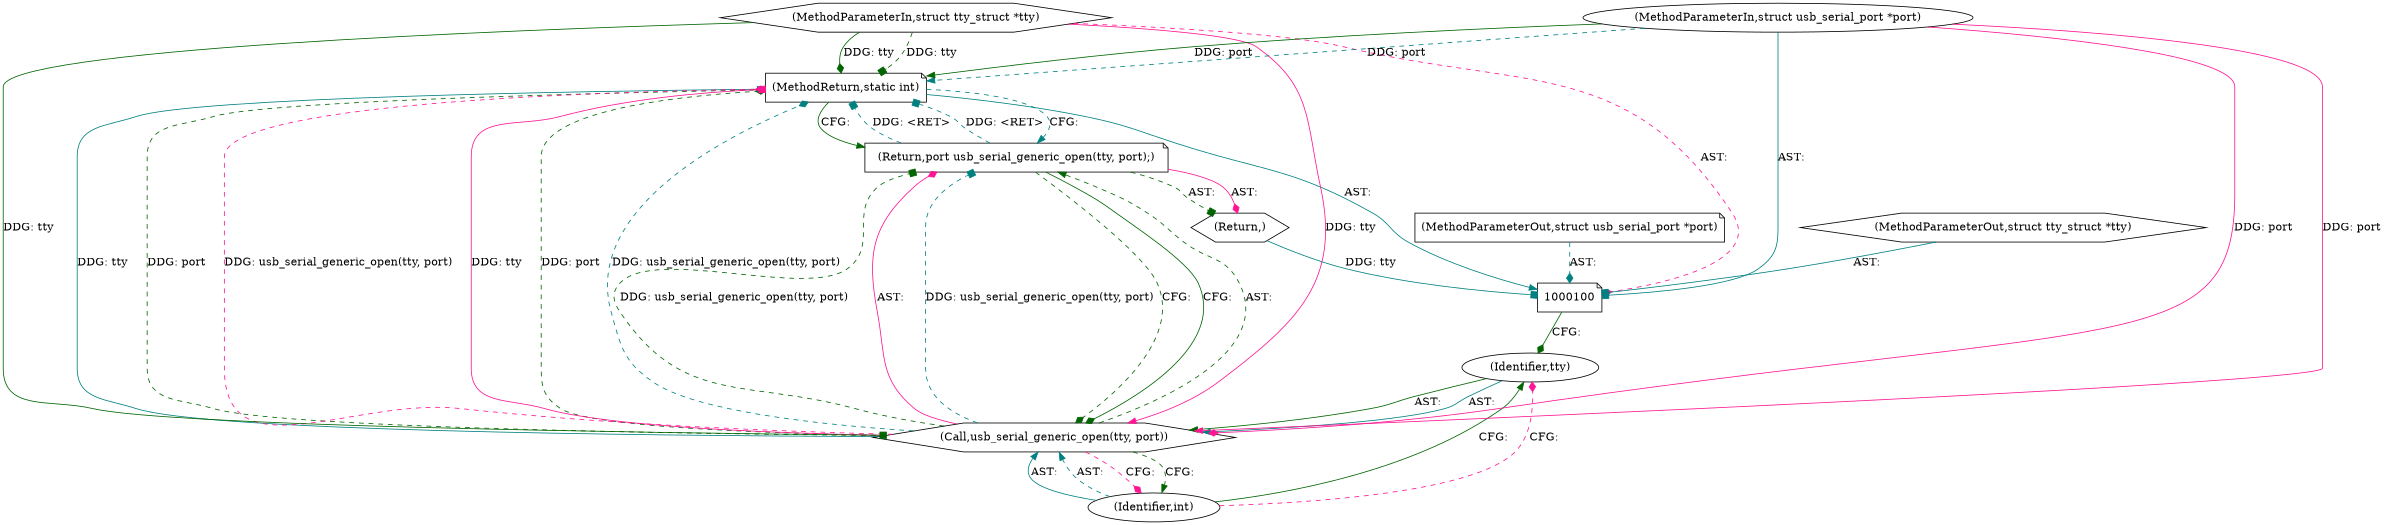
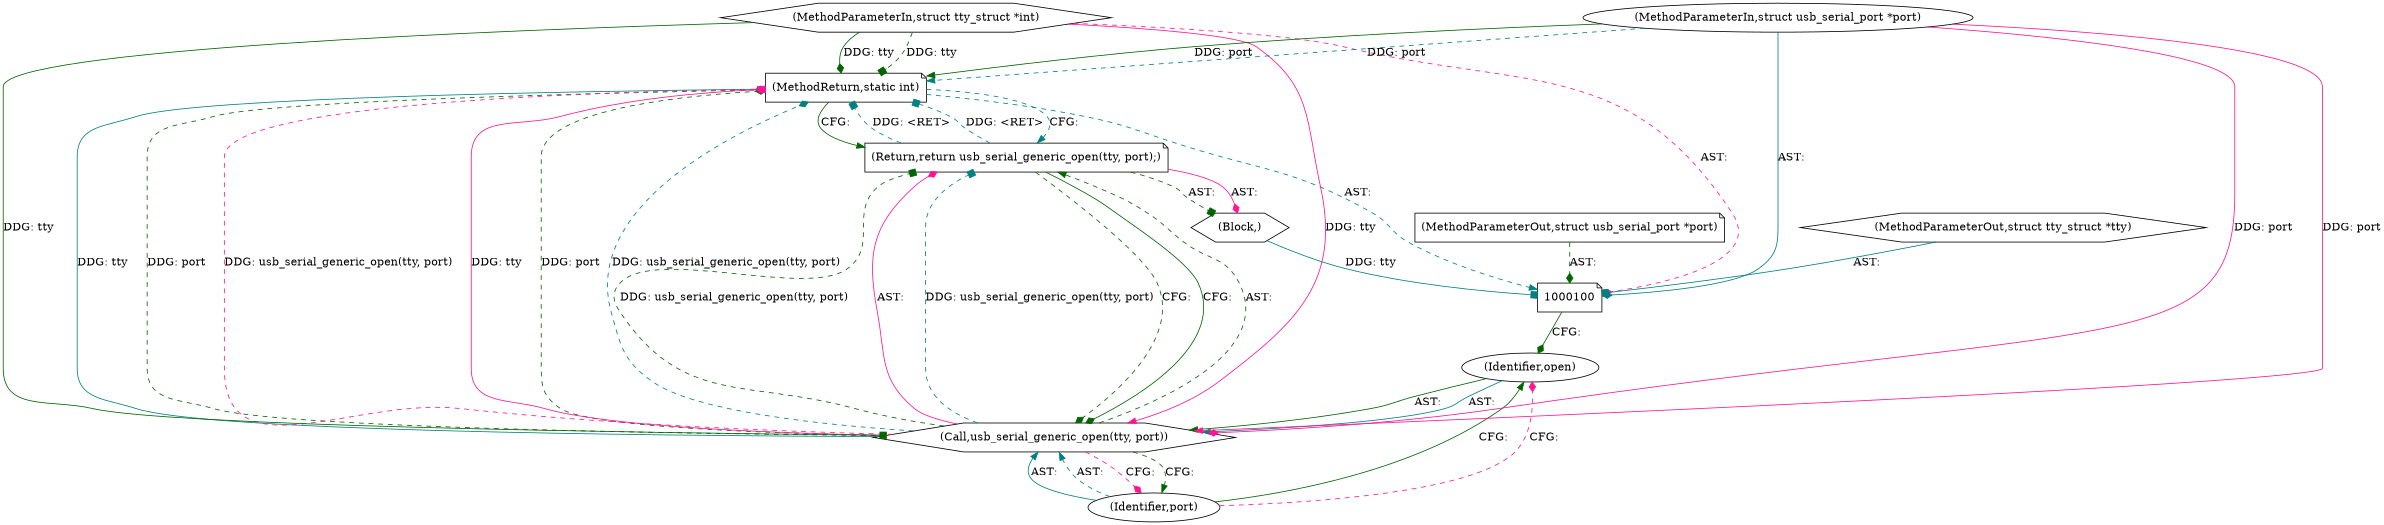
(916, 18) -> (916, 18)
(1016, 158) -> (1016, 158)
(1239, 161) -> (1239, 161)
(1240, 228) -> (1240, 228)
(1778, 230) -> (1778, 230)
(1570, 258) -> (1570, 258)
(1530, 368) -> (1530, 368)
(1154, 507) -> (1154, 507)
